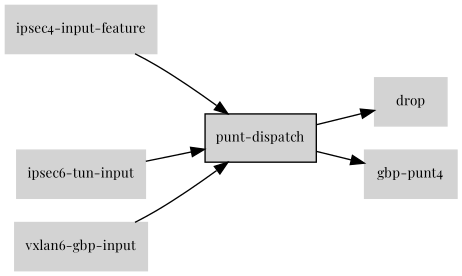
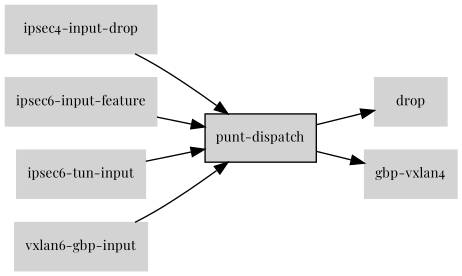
(81, 29) -> (81, 29)
none -> (81, 102)
(411, 174) -> (411, 174)
